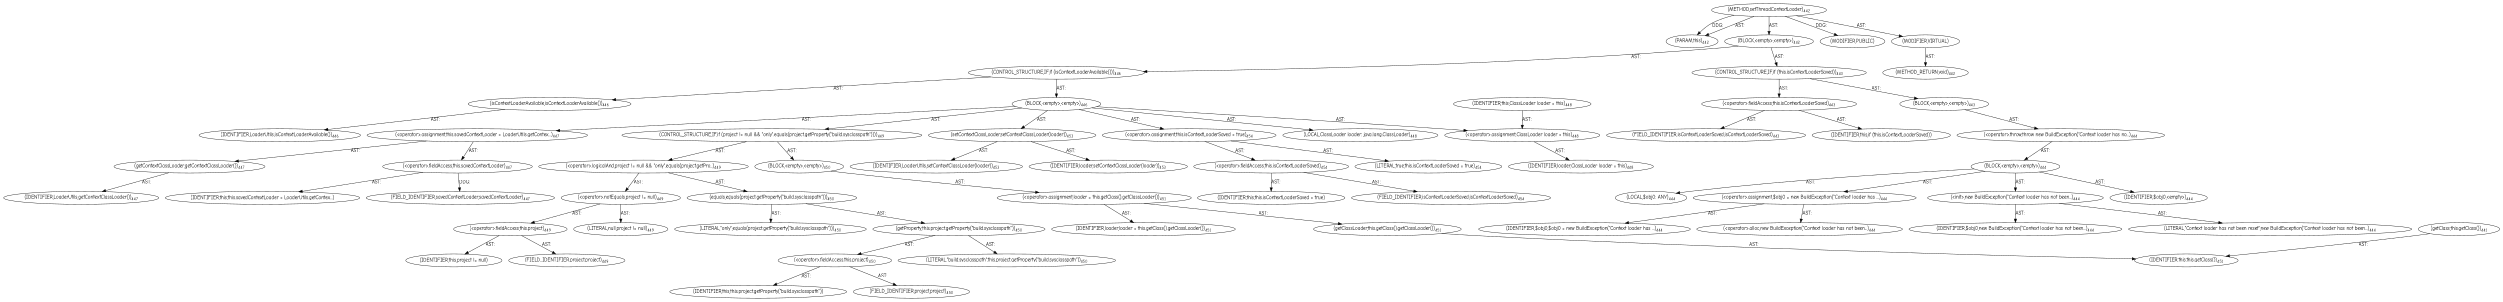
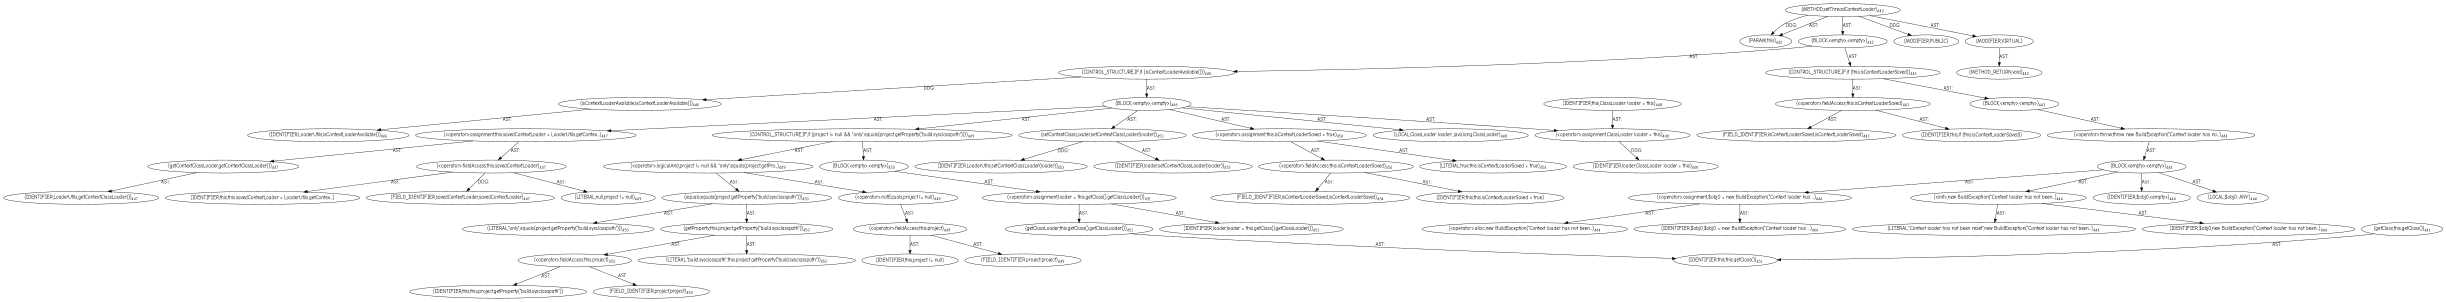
(839, 88) -> (930, 88)
(985, 151) -> (1064, 151)
(1561, 151) -> (1638, 151)
(621, 212) -> (549, 182)
